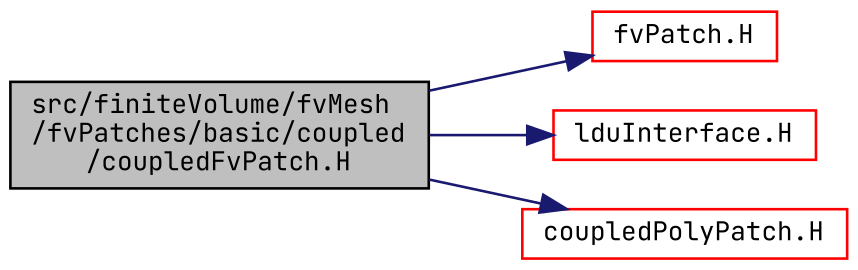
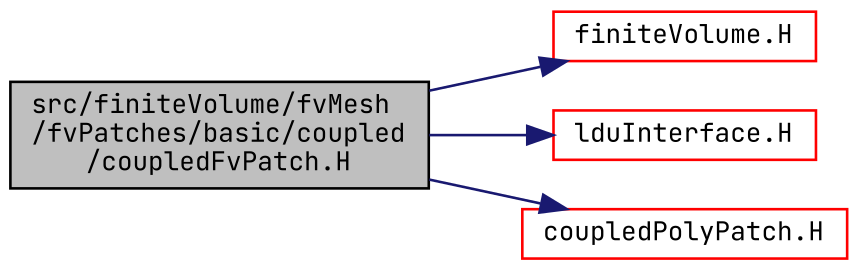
(685, 36) -> (685, 36)
